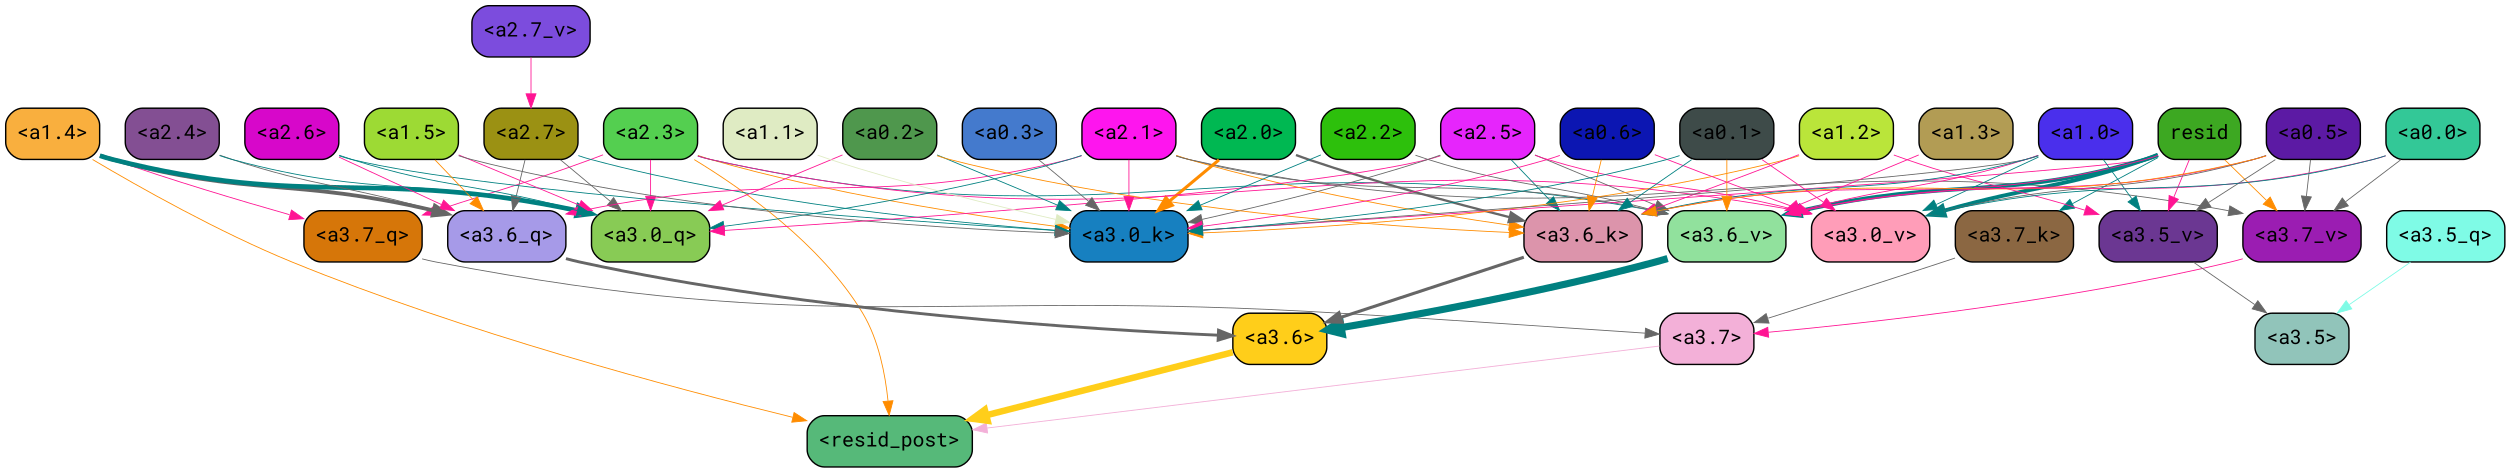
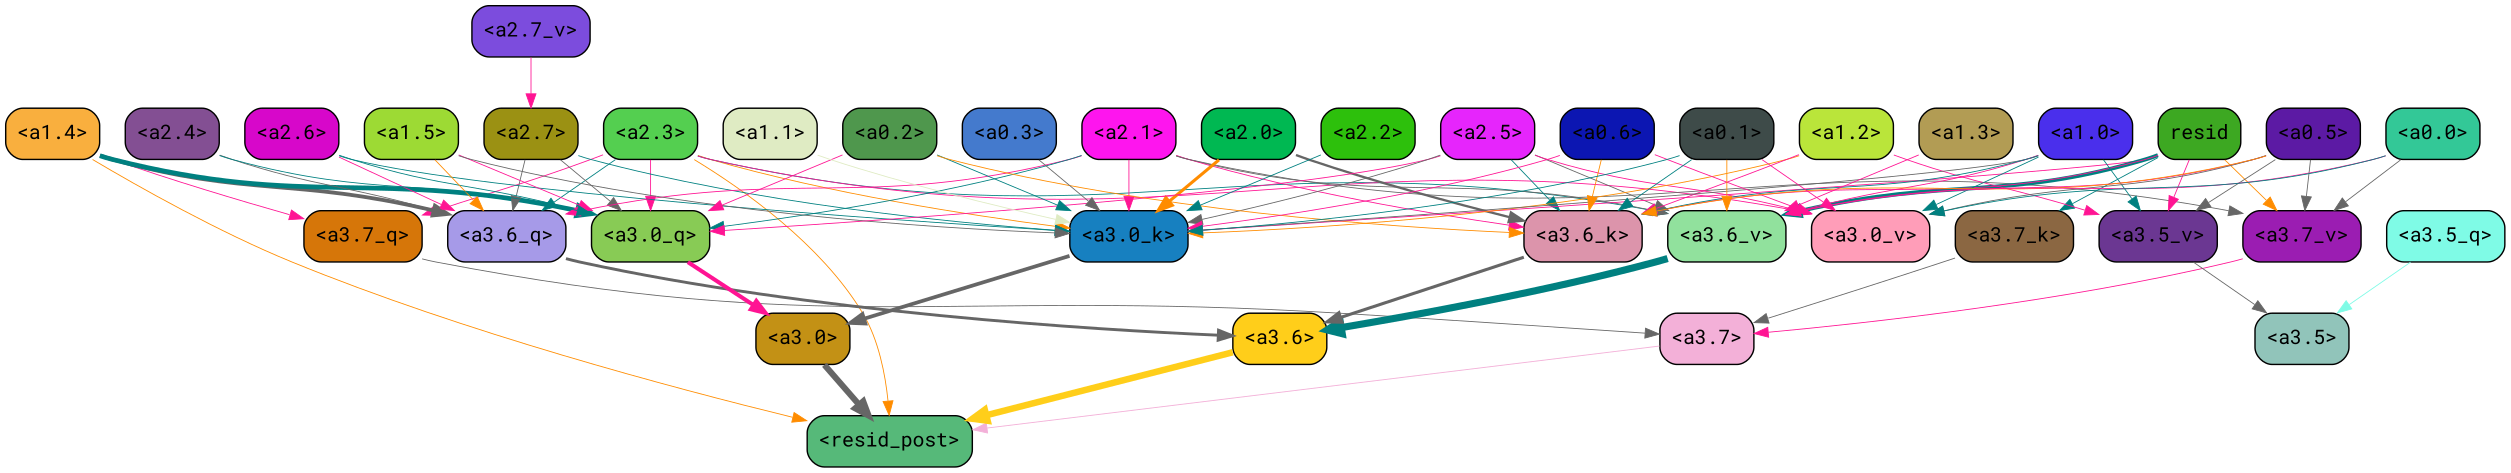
none -> (594, 174)
(1534, 185) -> none
(2052, 185) -> none
(1341, 196) -> (1341, 196)
none -> (803, 339)
